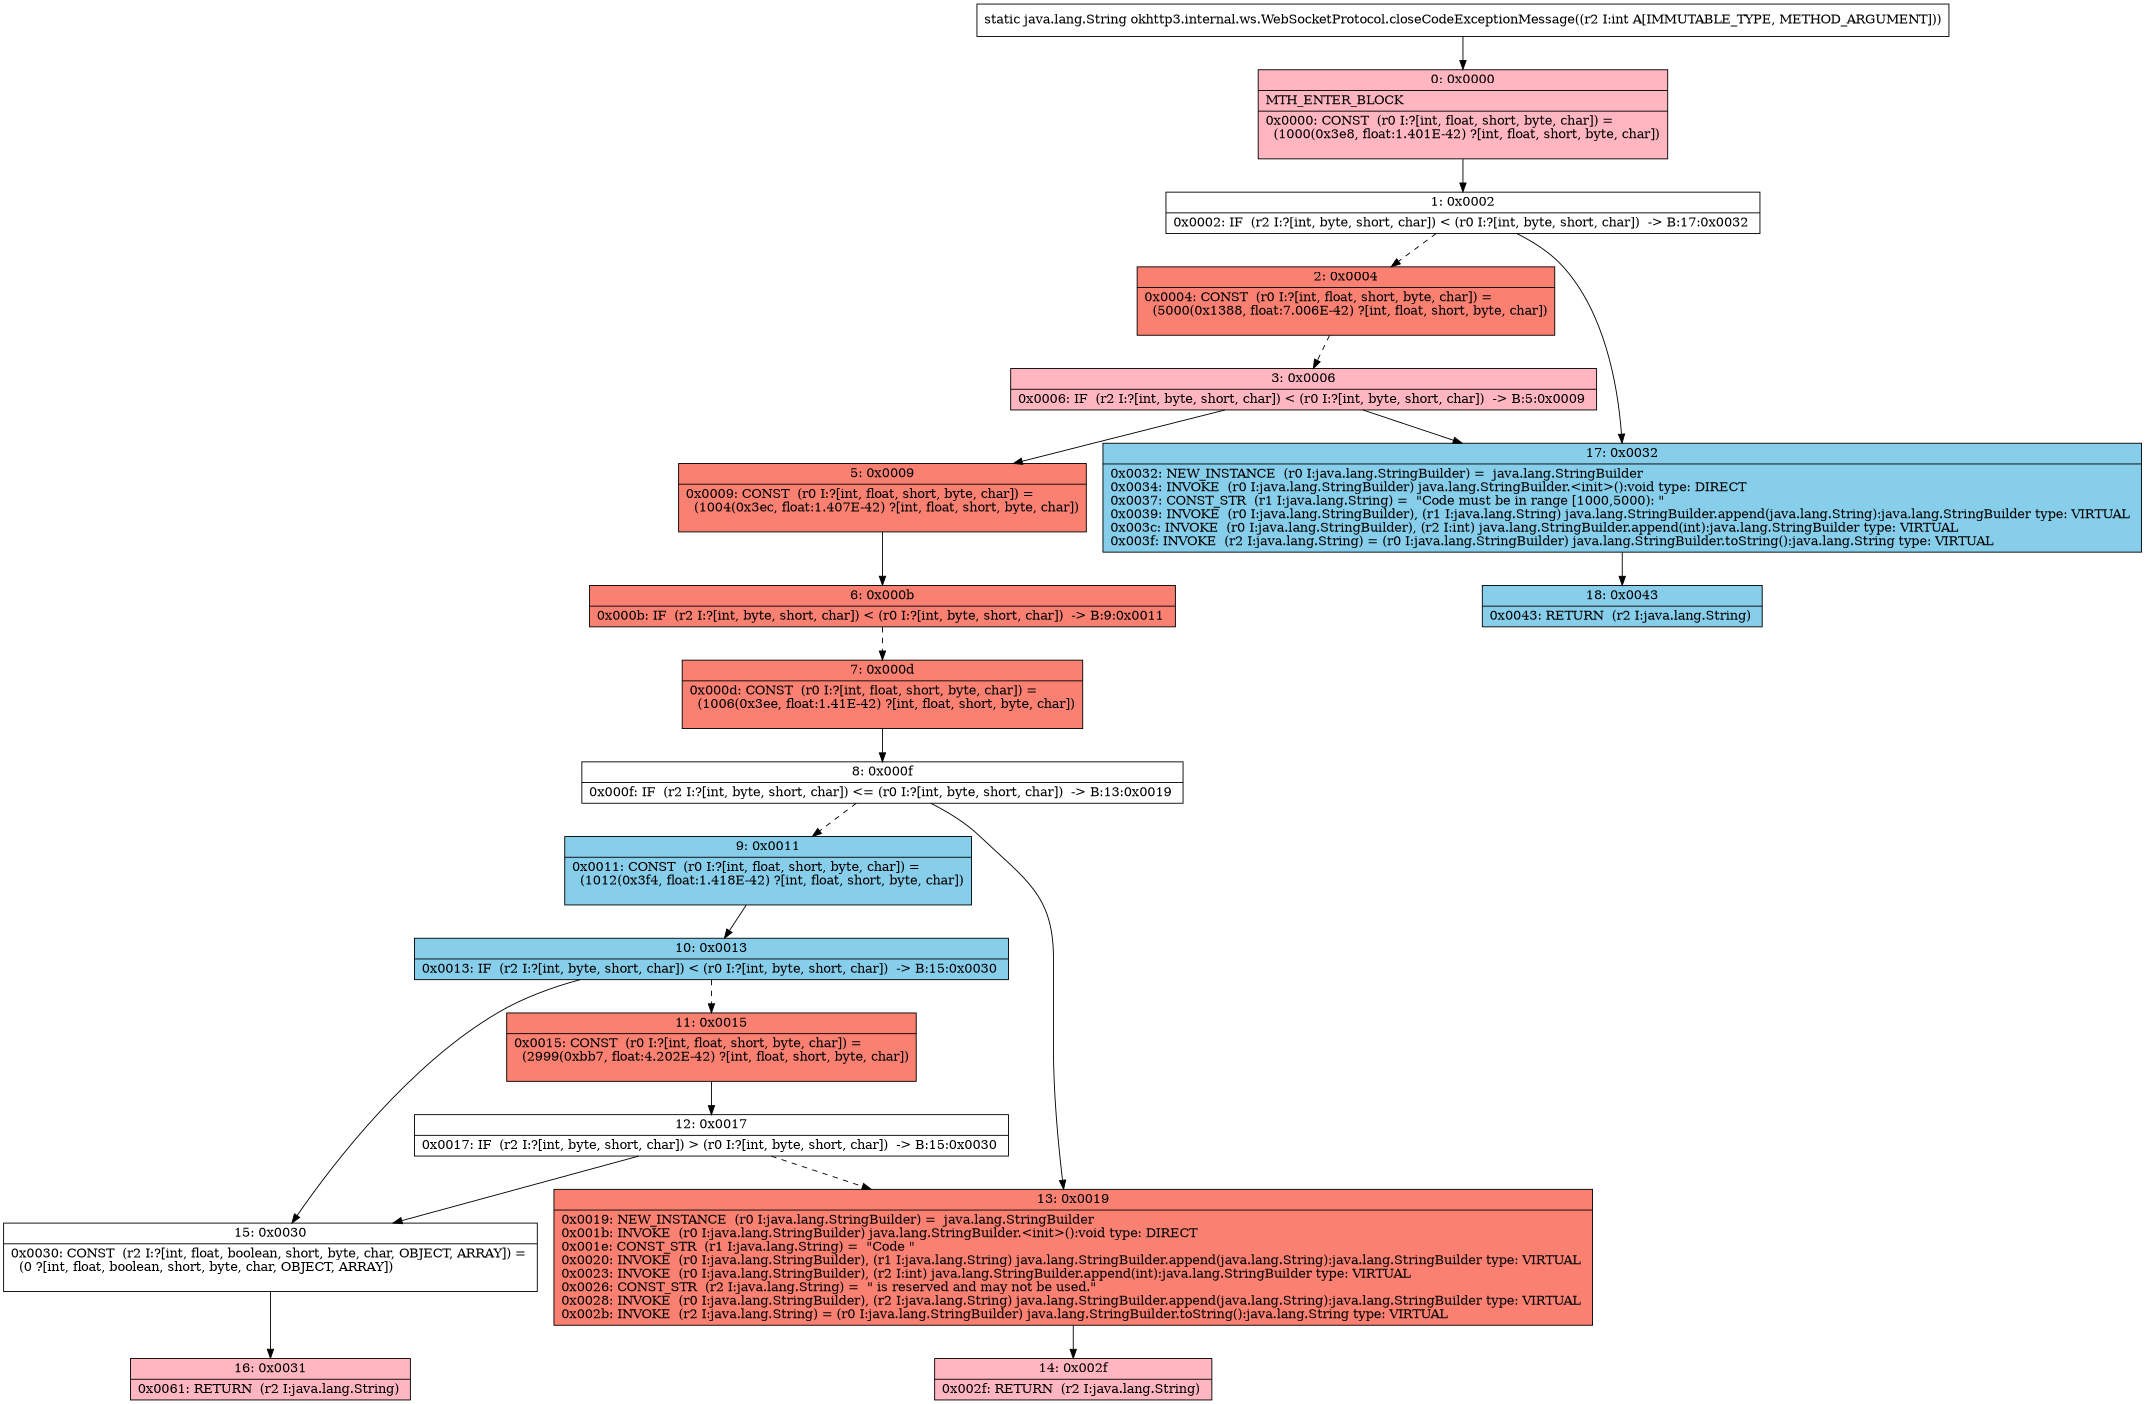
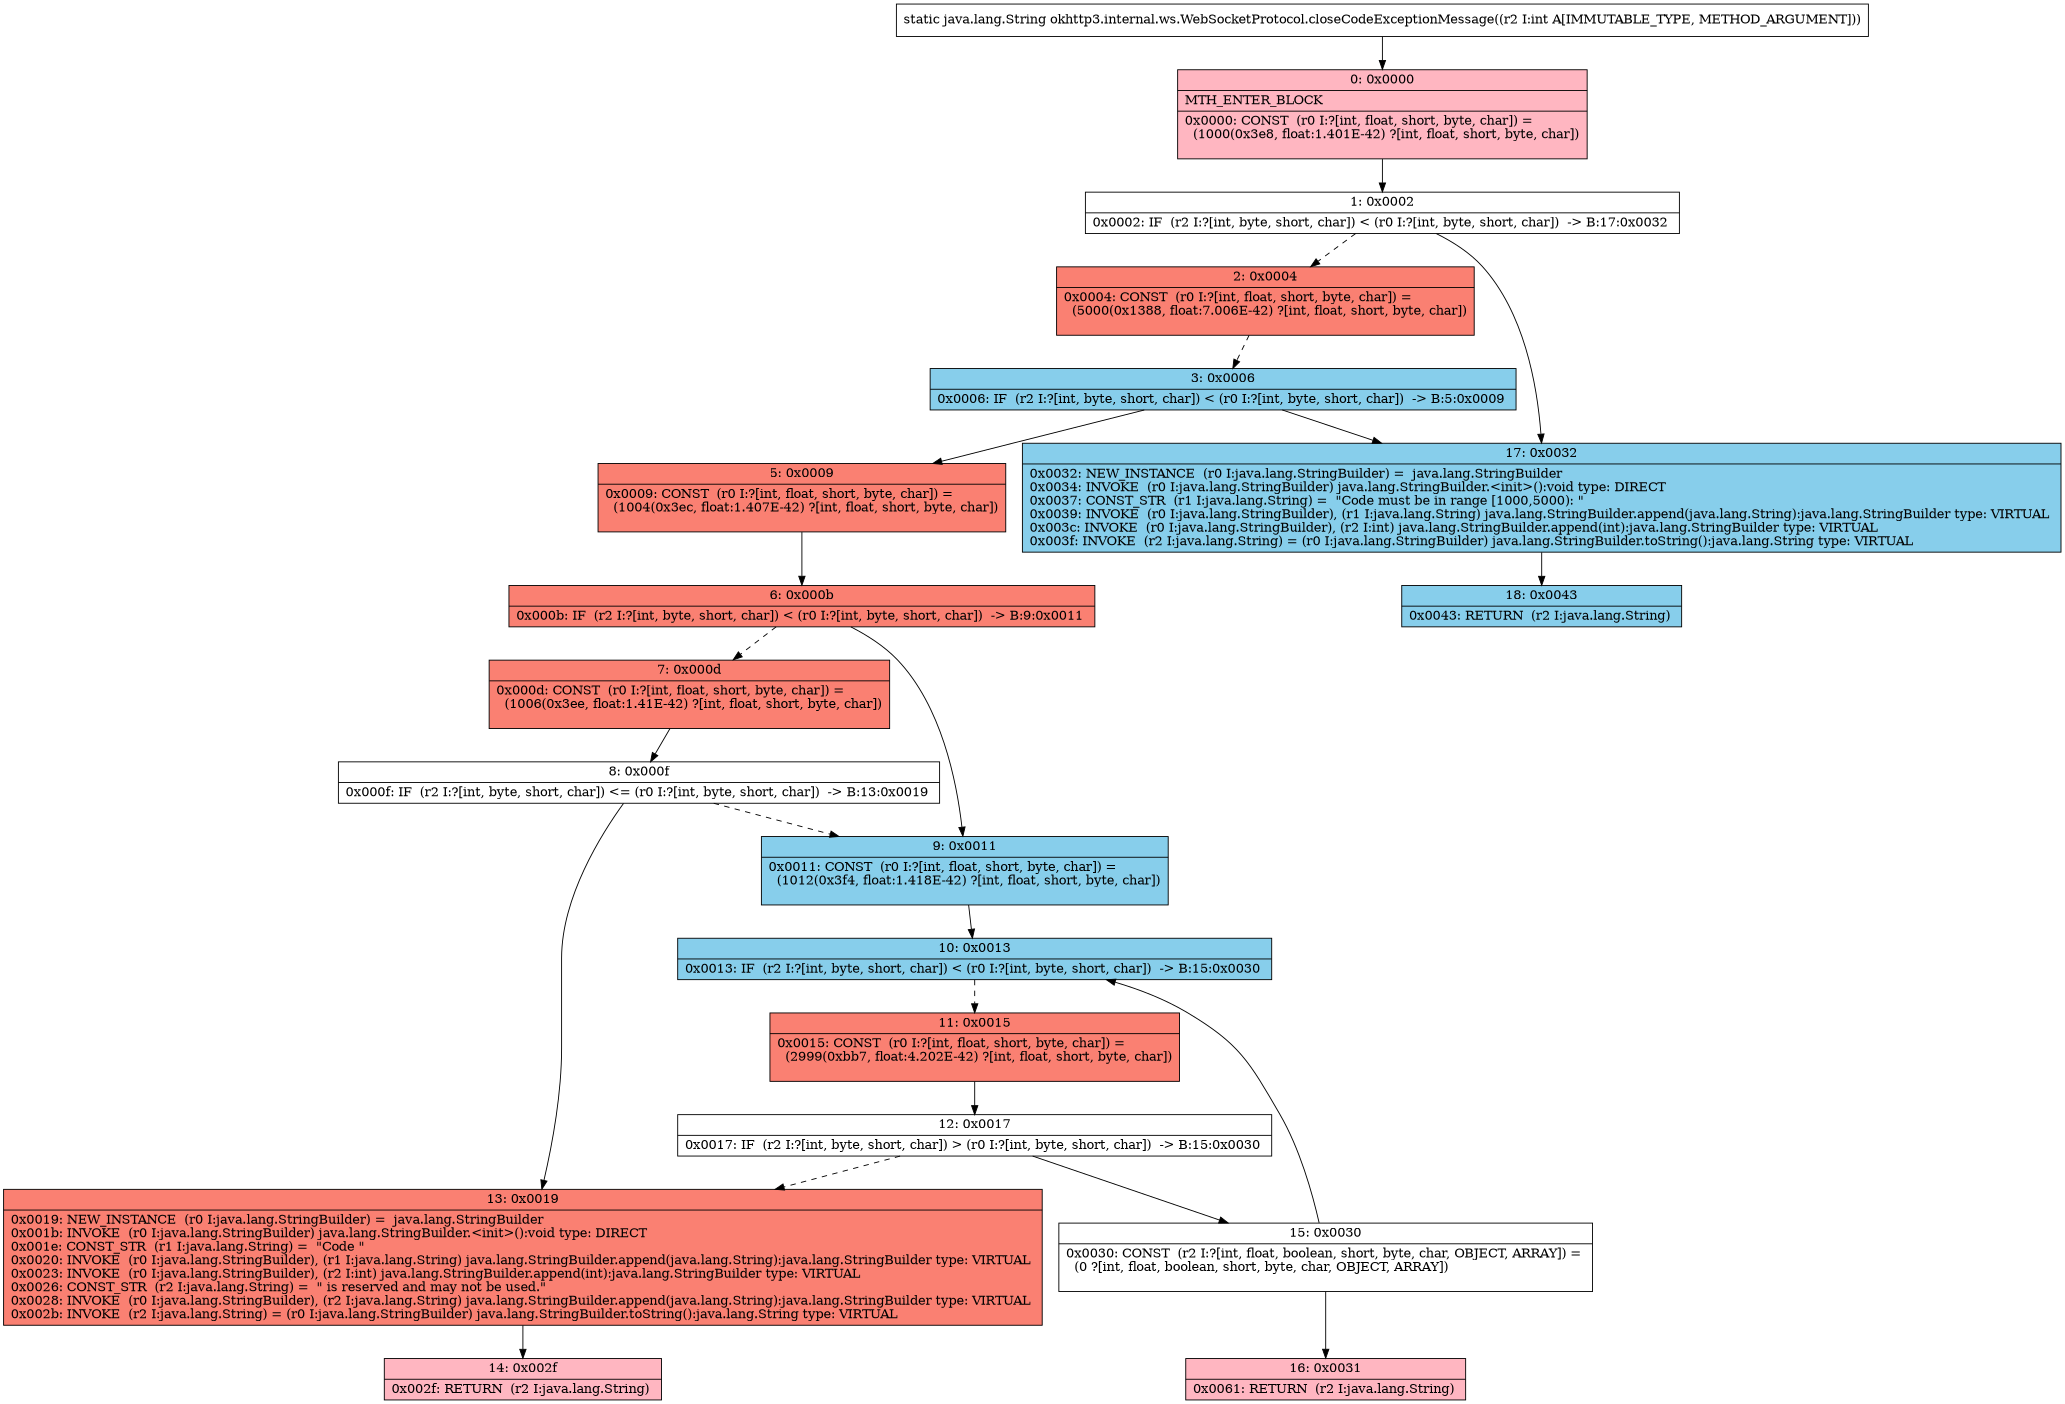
(1304, 389) -> (1223, 389)
none -> (932, 712)
(419, 1073) -> (1253, 1071)
